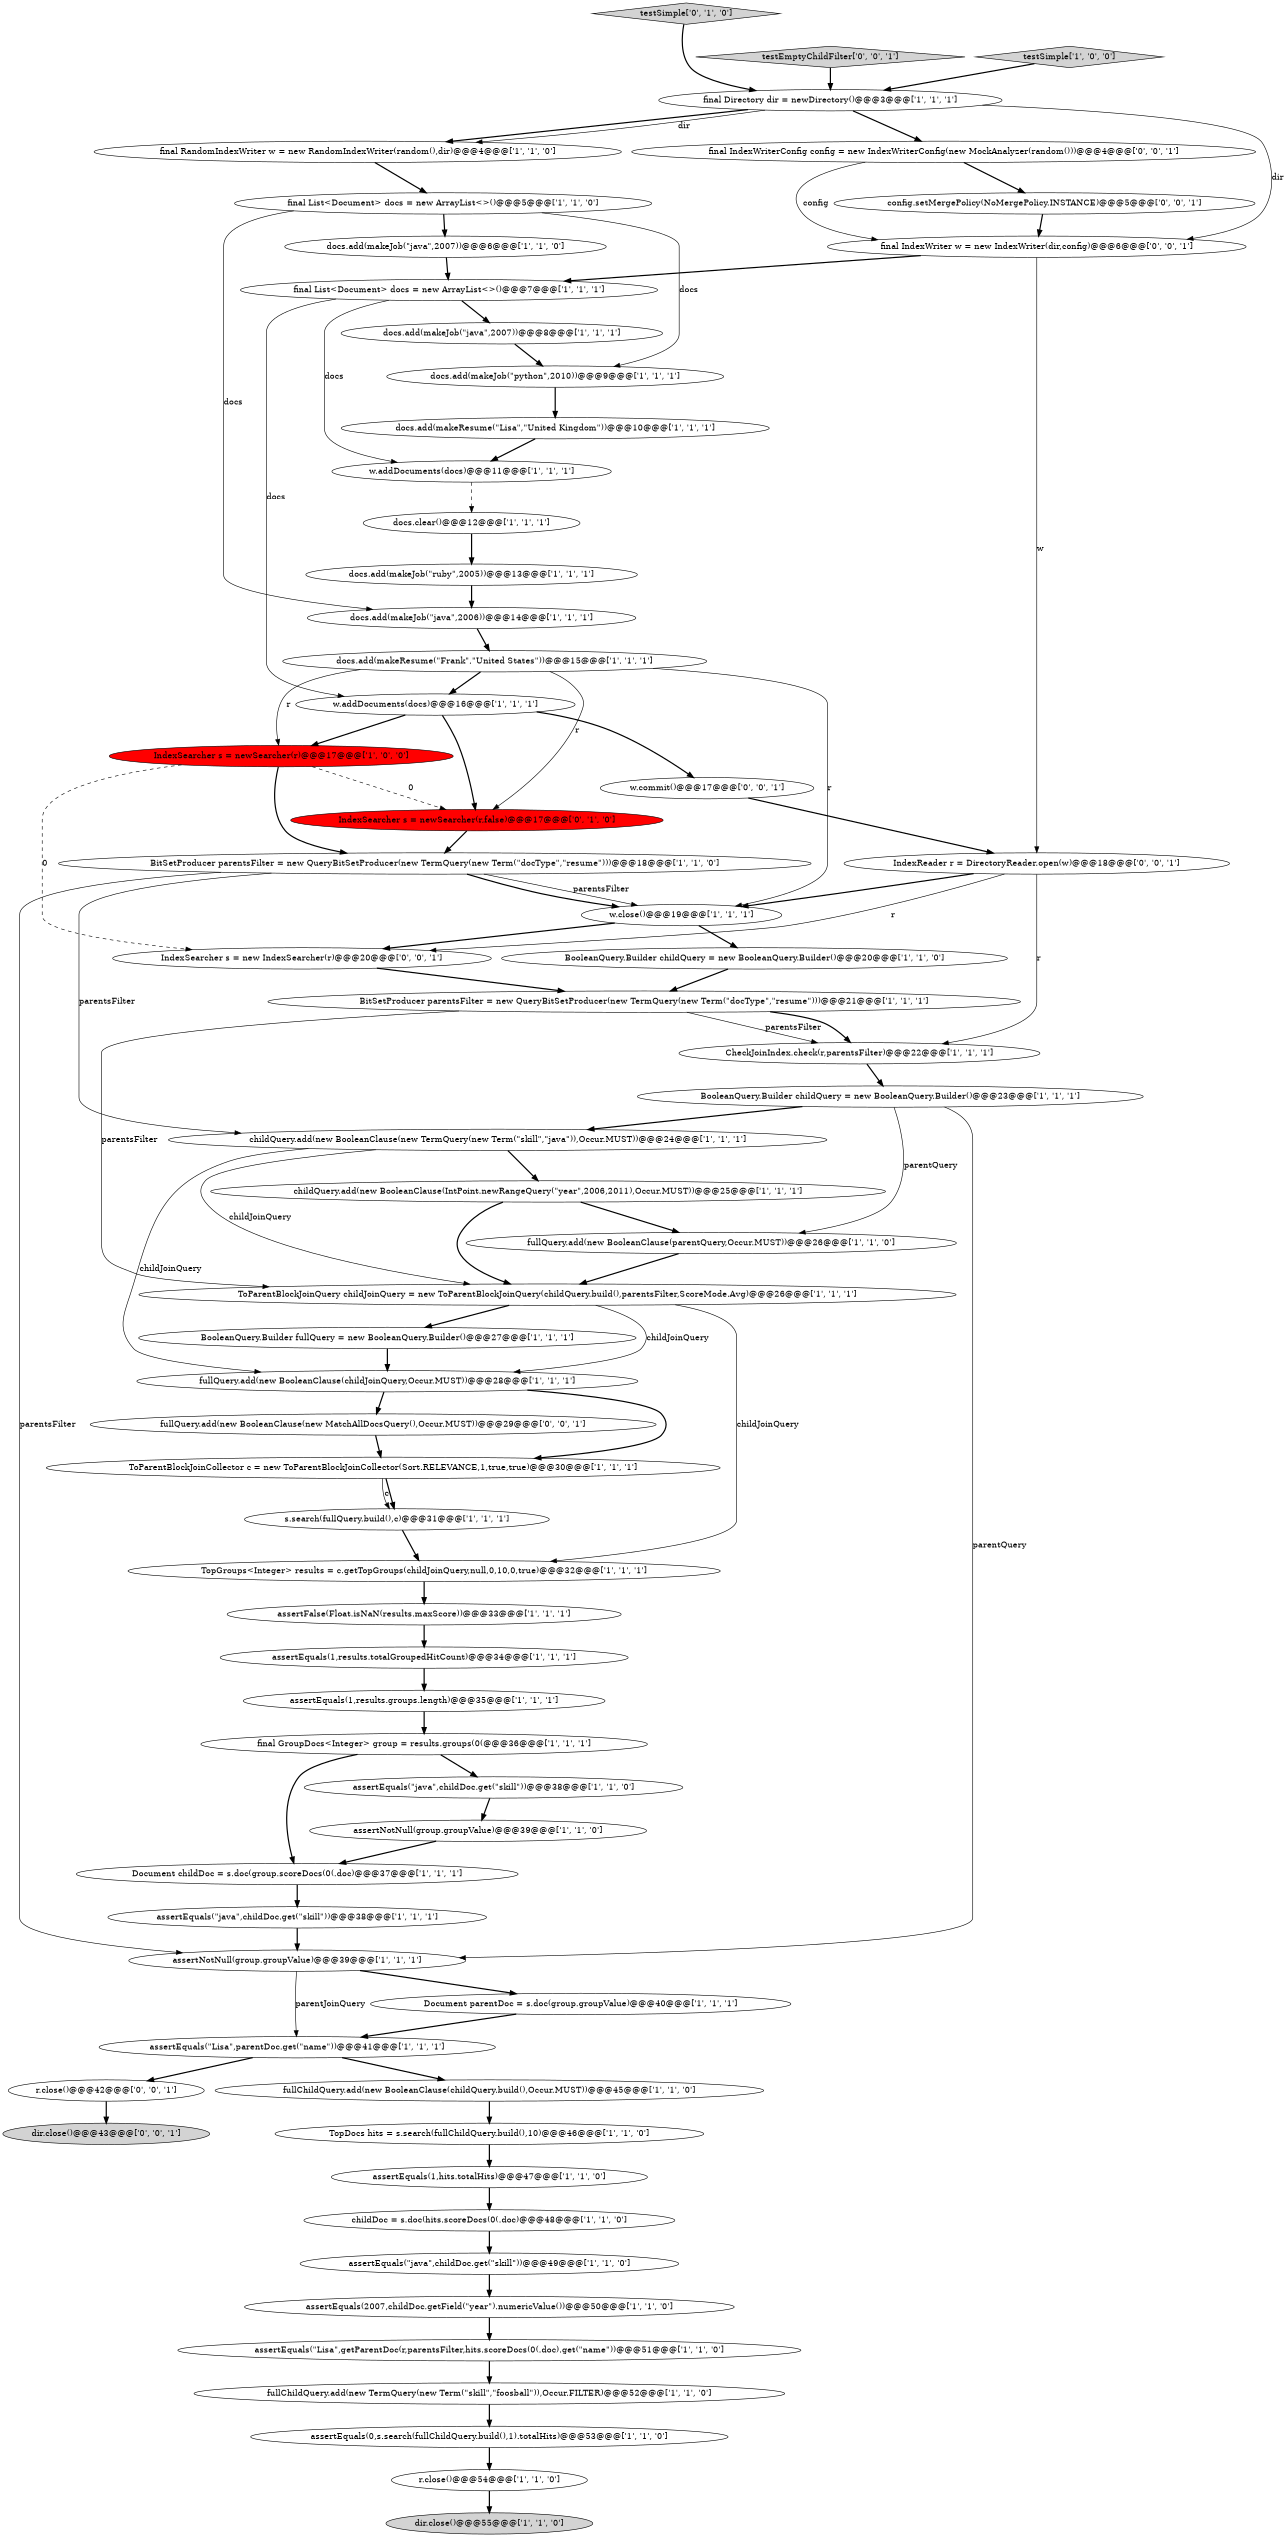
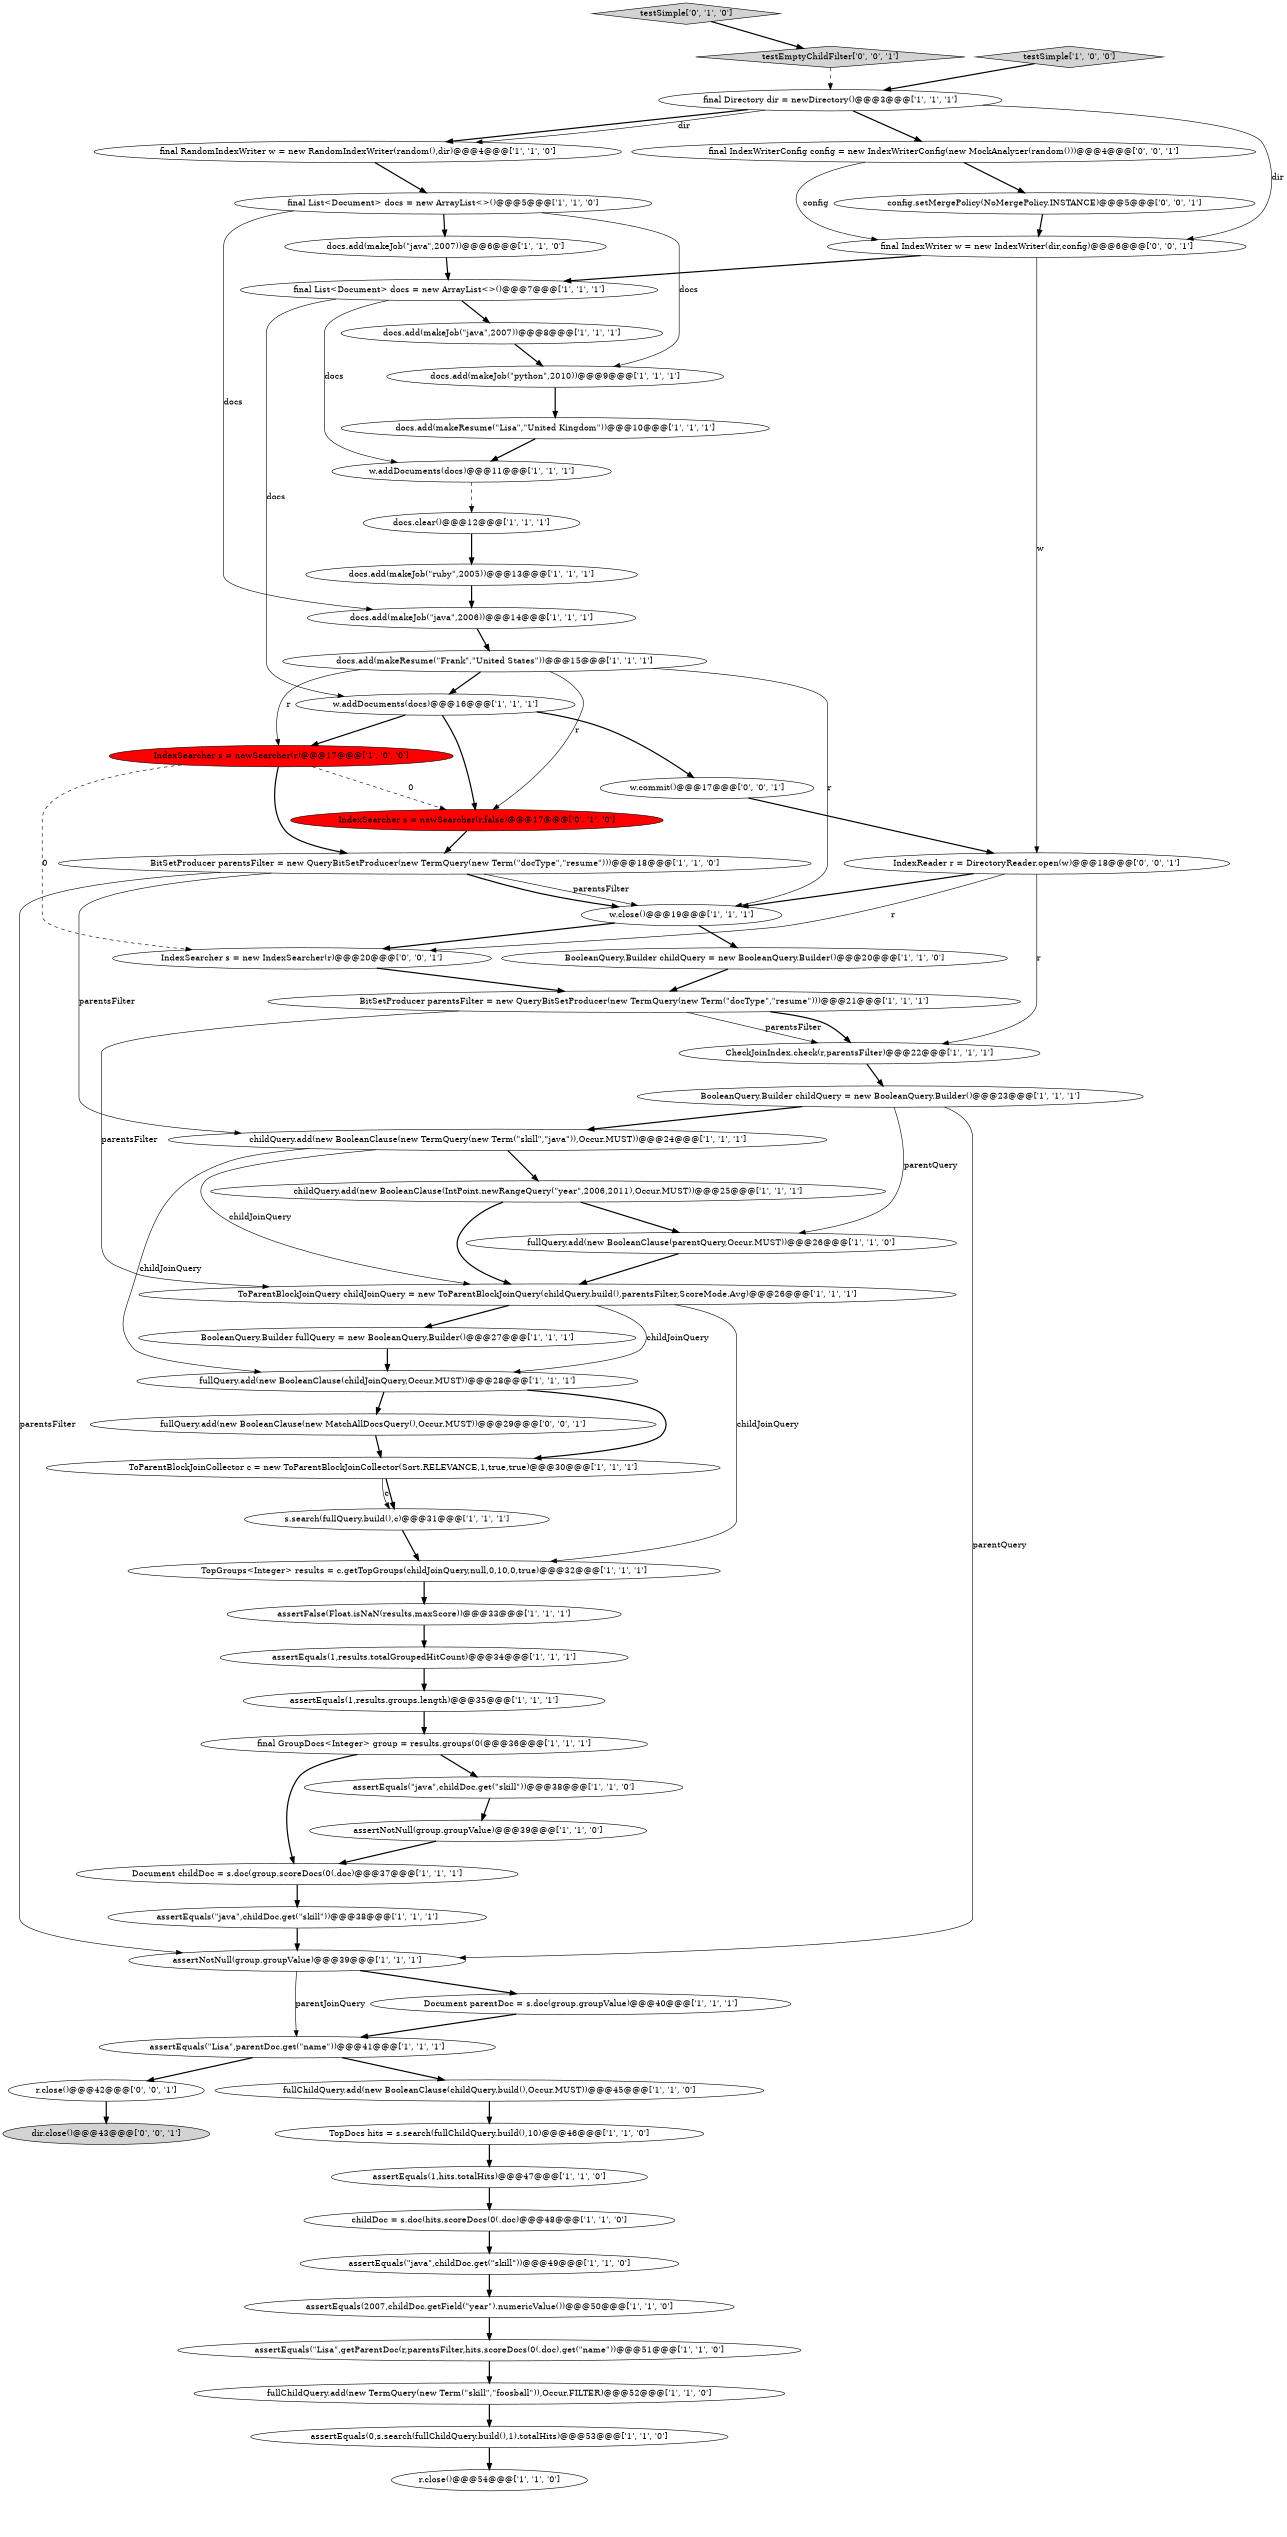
(698, 73) -> (754, 34)
(830, 76) -> (830, 76)
(489, 2523) -> none
